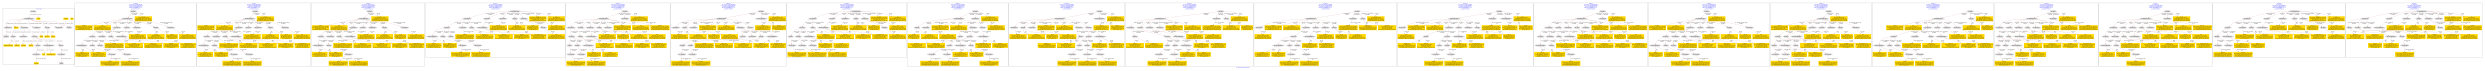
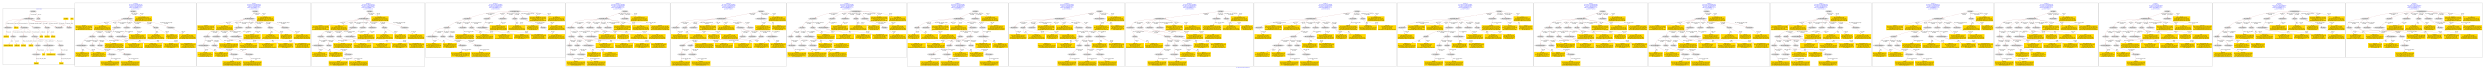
(38, 19) -> (38, 19)
(6, 37) -> (6, 37)
(61, 63) -> (61, 63)
